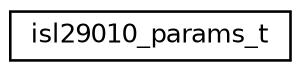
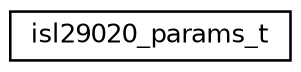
(150, 36) -> (150, 36)
